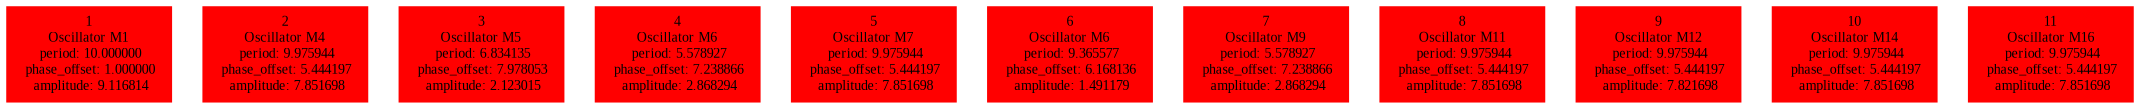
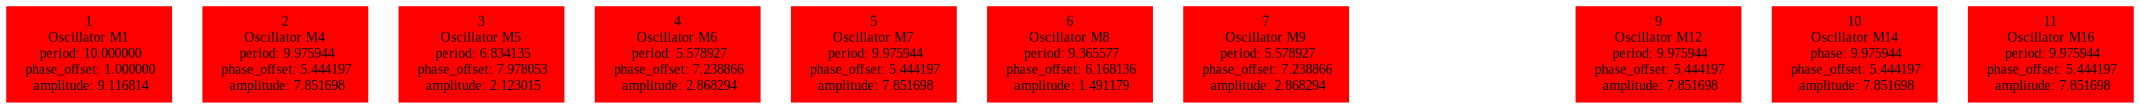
(1070, 37) -> (1070, 37)
(1462, 54) -> none
(1855, 54) -> (1855, 54)
(1658, 86) -> (1658, 86)
